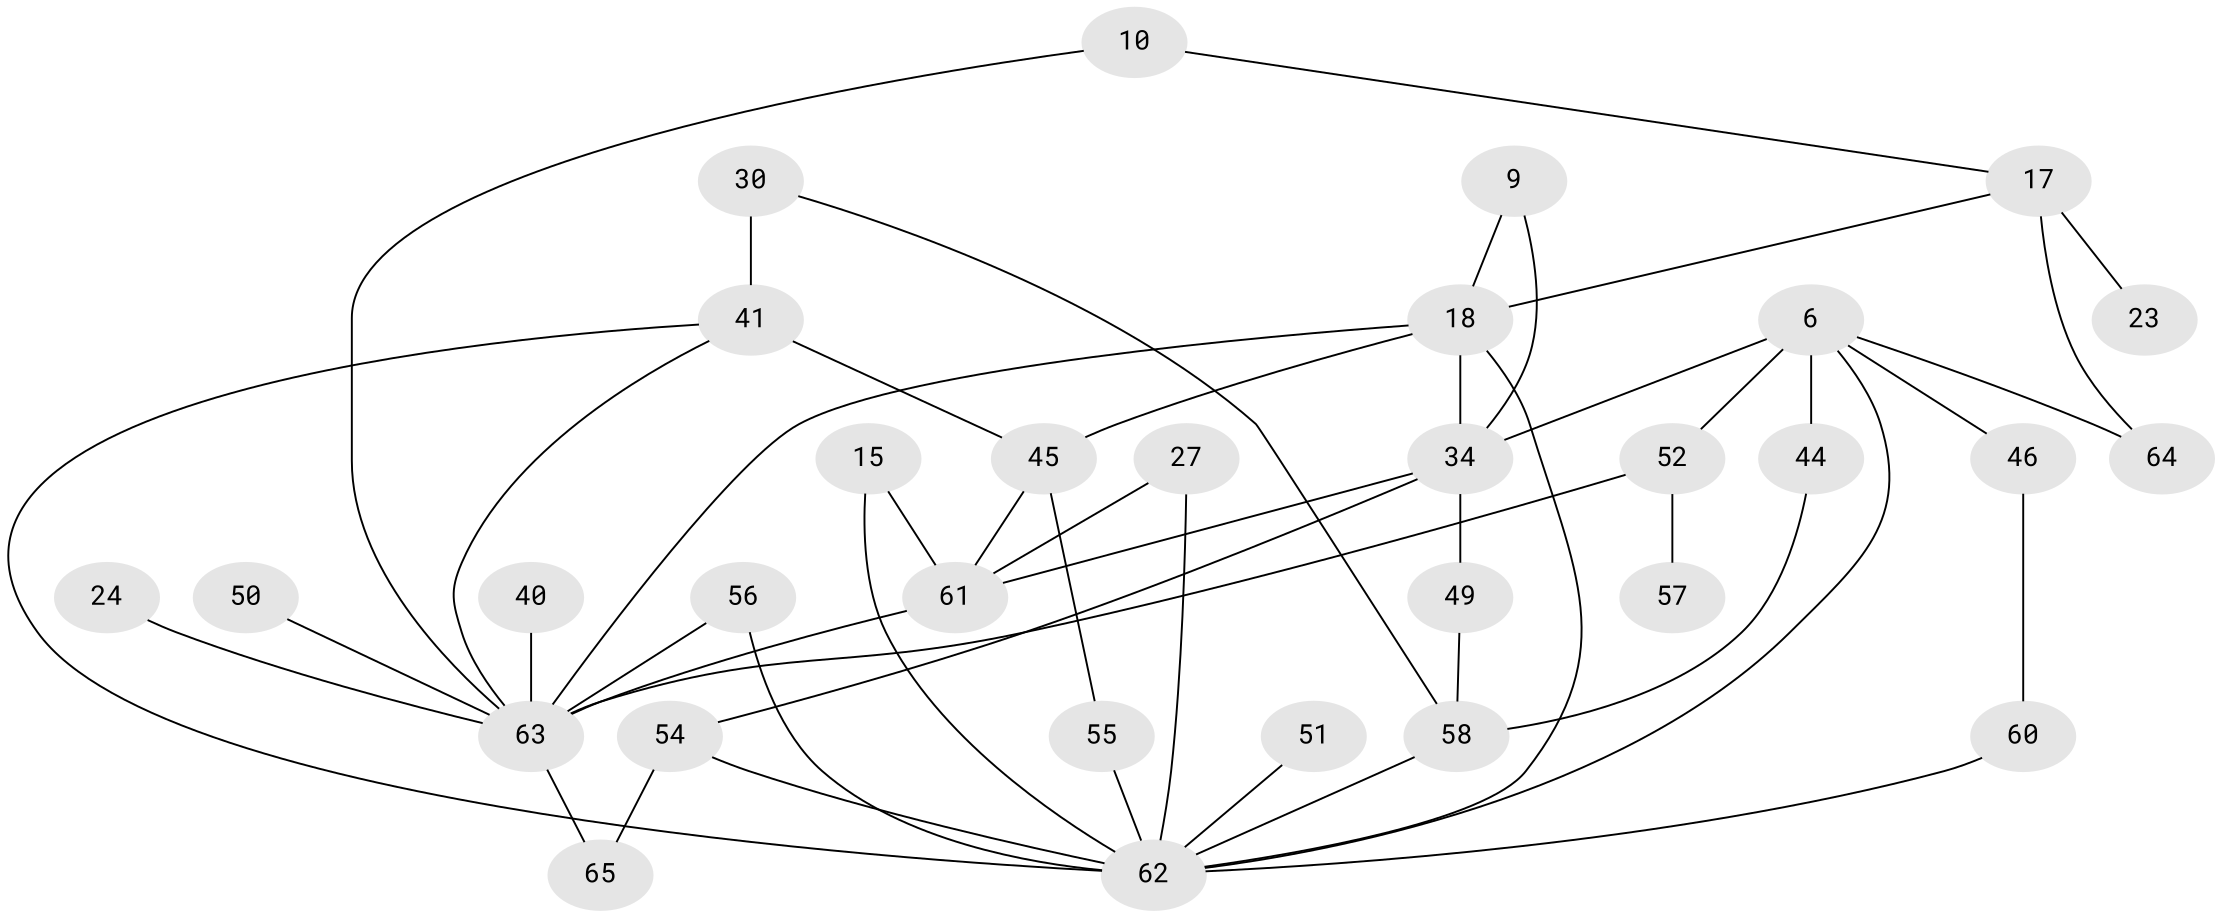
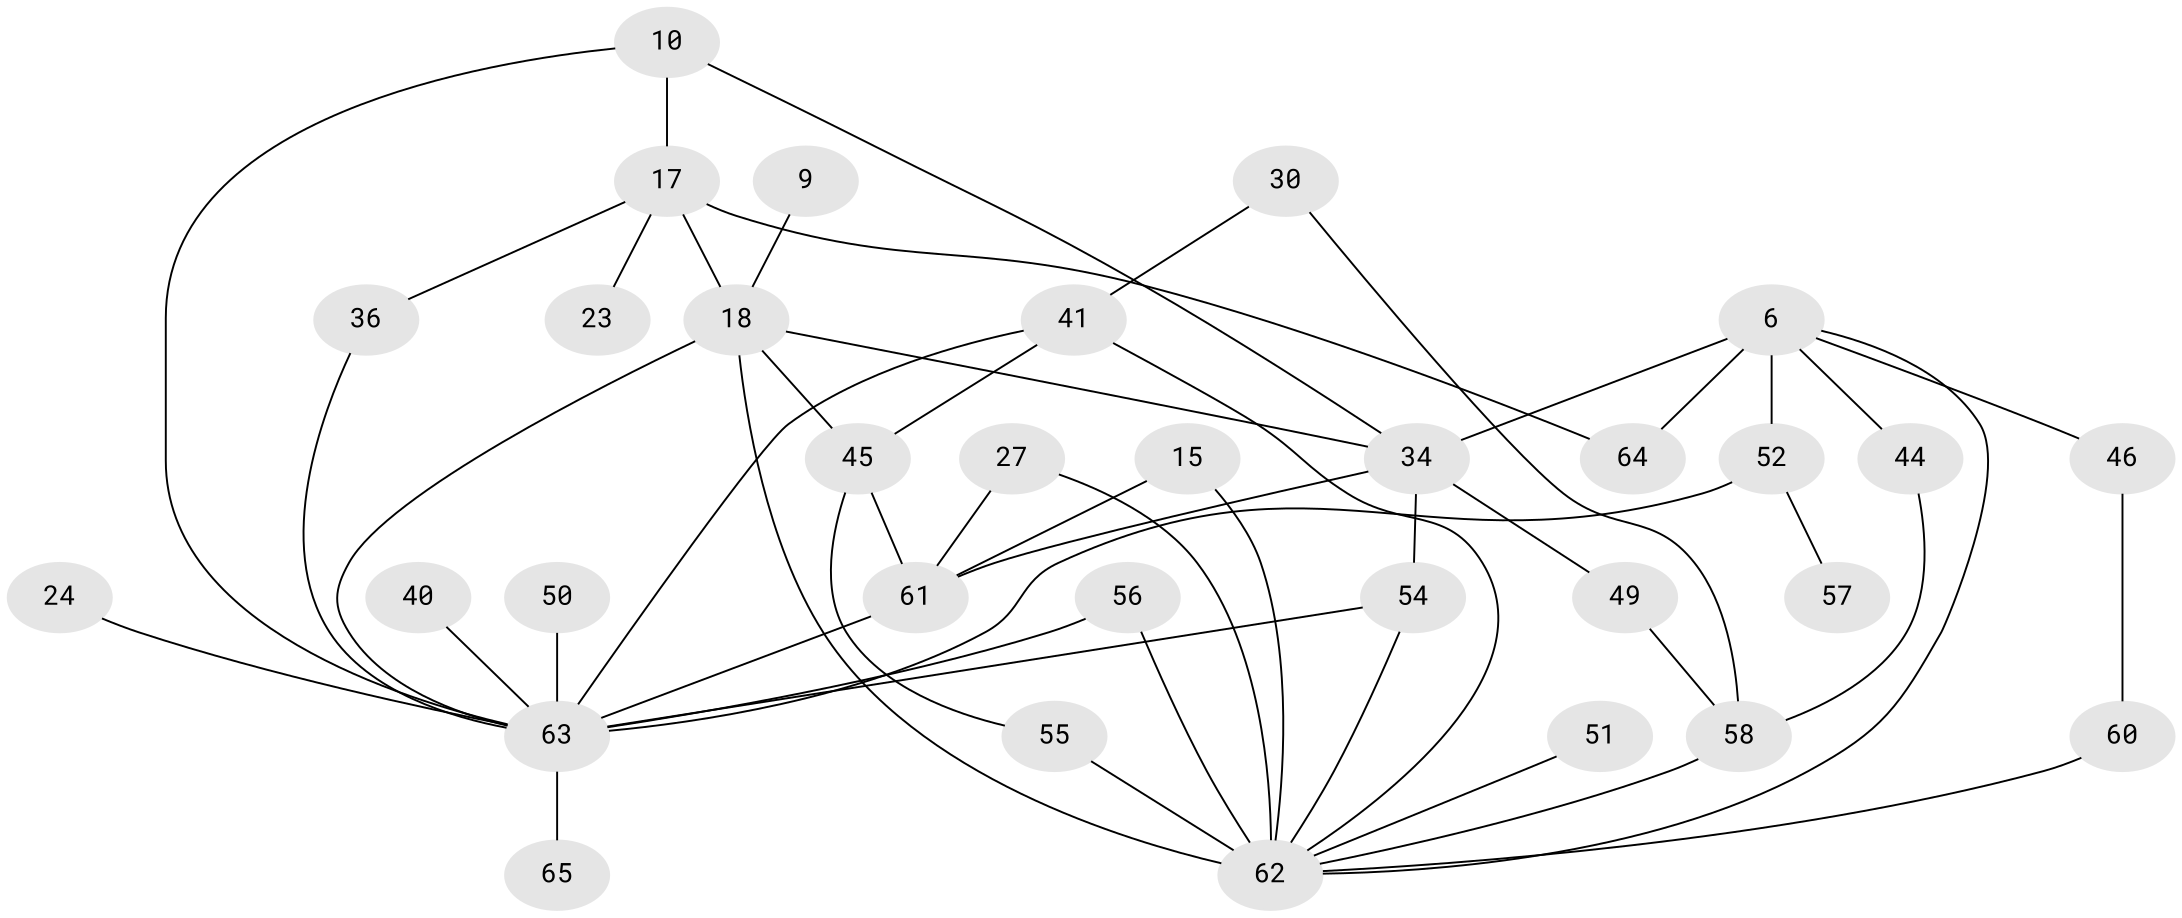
none -> (366, 320)
(1535, 328) -> (1052, 235)
(635, 806) -> (985, 667)
